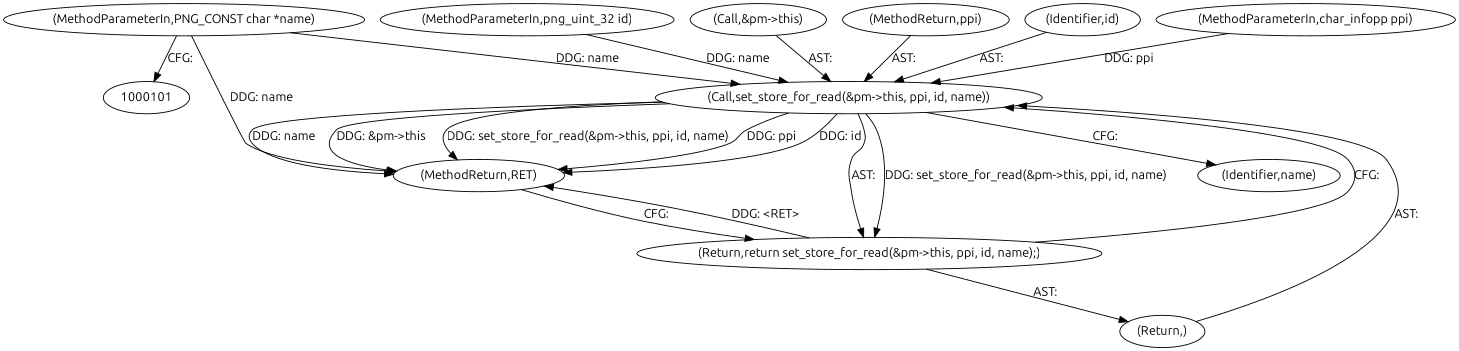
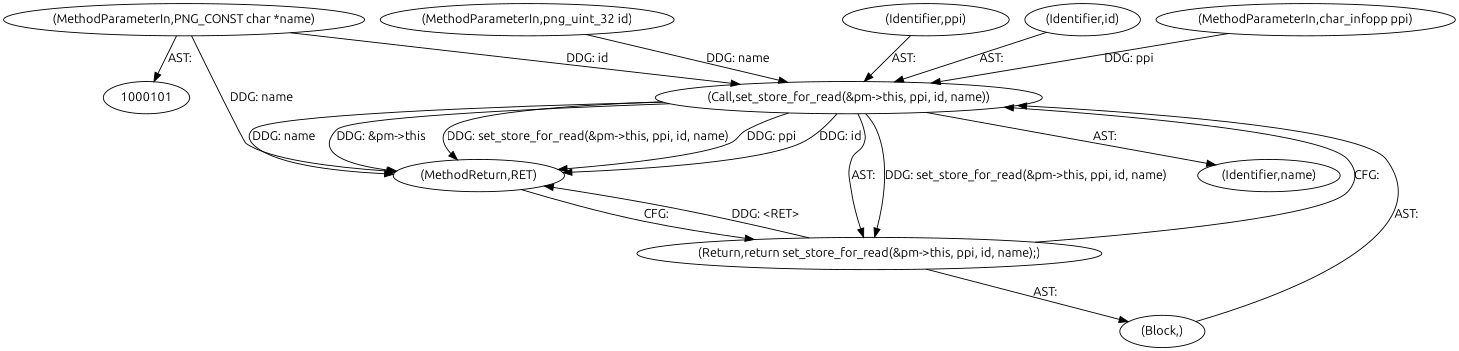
(758, 20) -> none
(926, 20) -> (926, 20)
(182, 59) -> (182, 59)
(588, 59) -> (588, 59)
(1107, 137) -> (1107, 137)
(1162, 331) -> (1162, 331)
